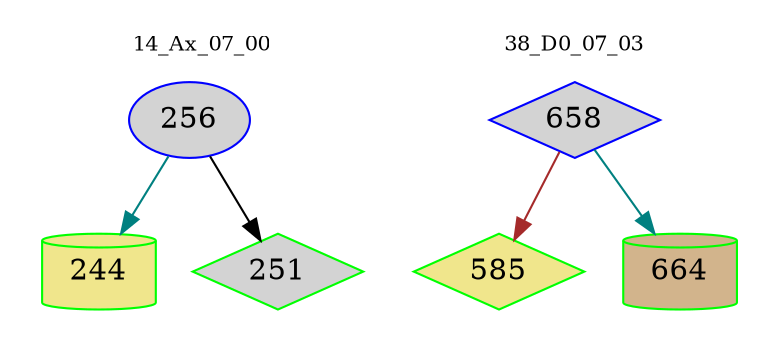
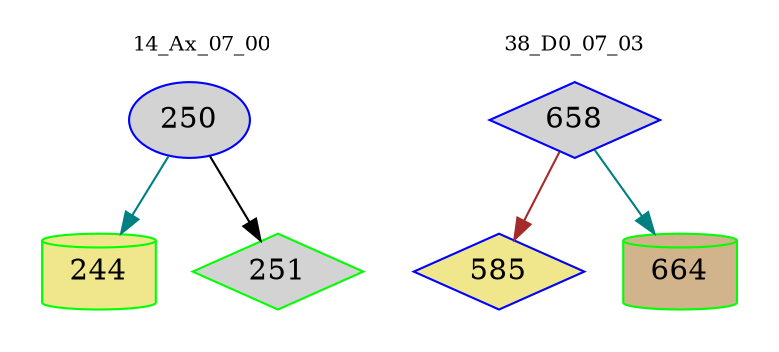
(190, 120) -> (190, 120)
(499, 272) -> (499, 272)
